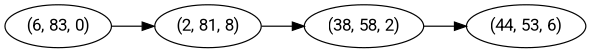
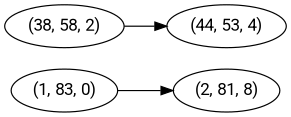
(58, 26) -> (64, 91)
(277, 26) -> none
(526, 26) -> (227, 26)
